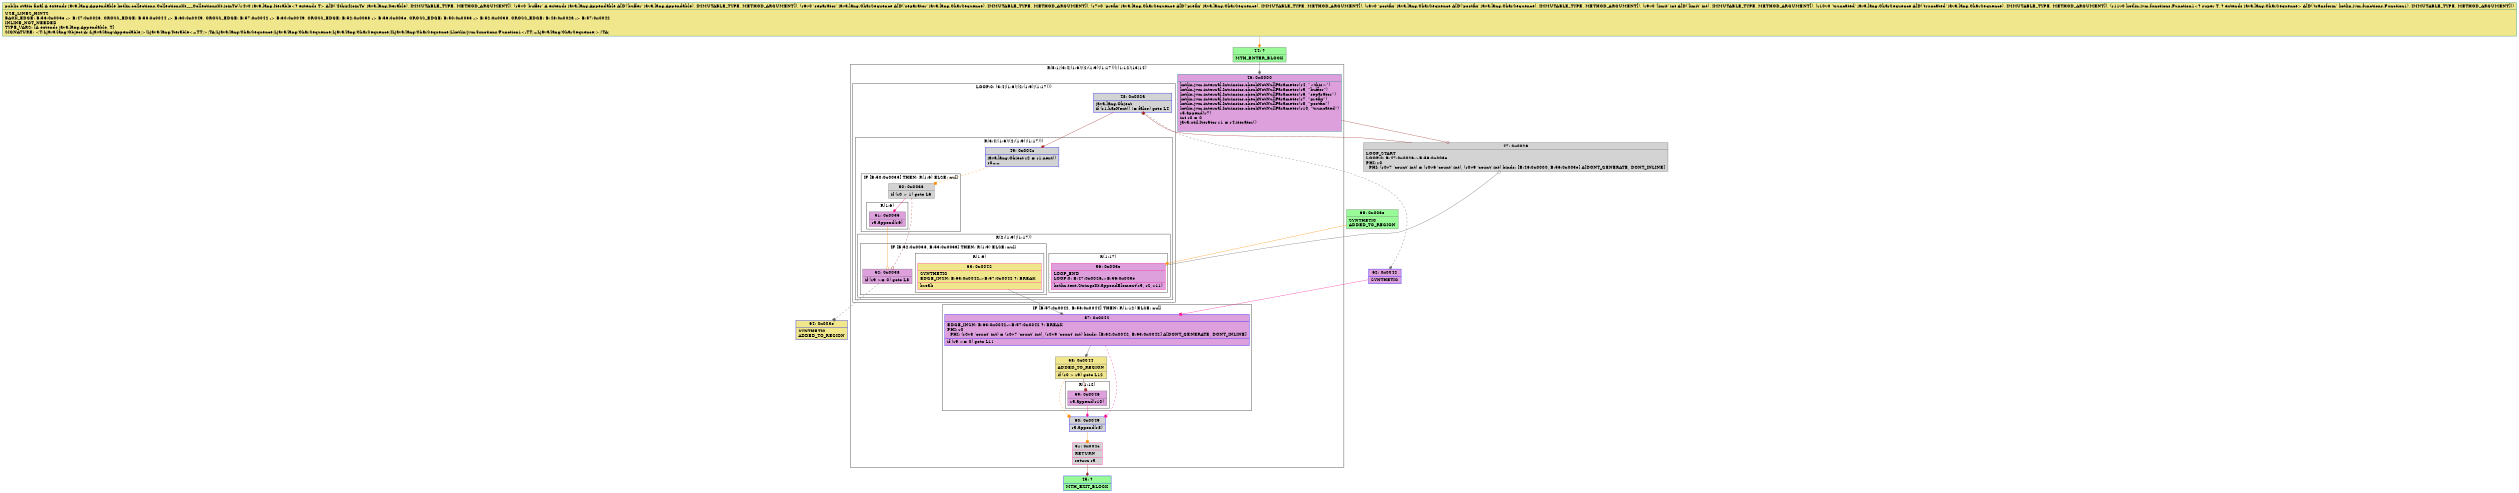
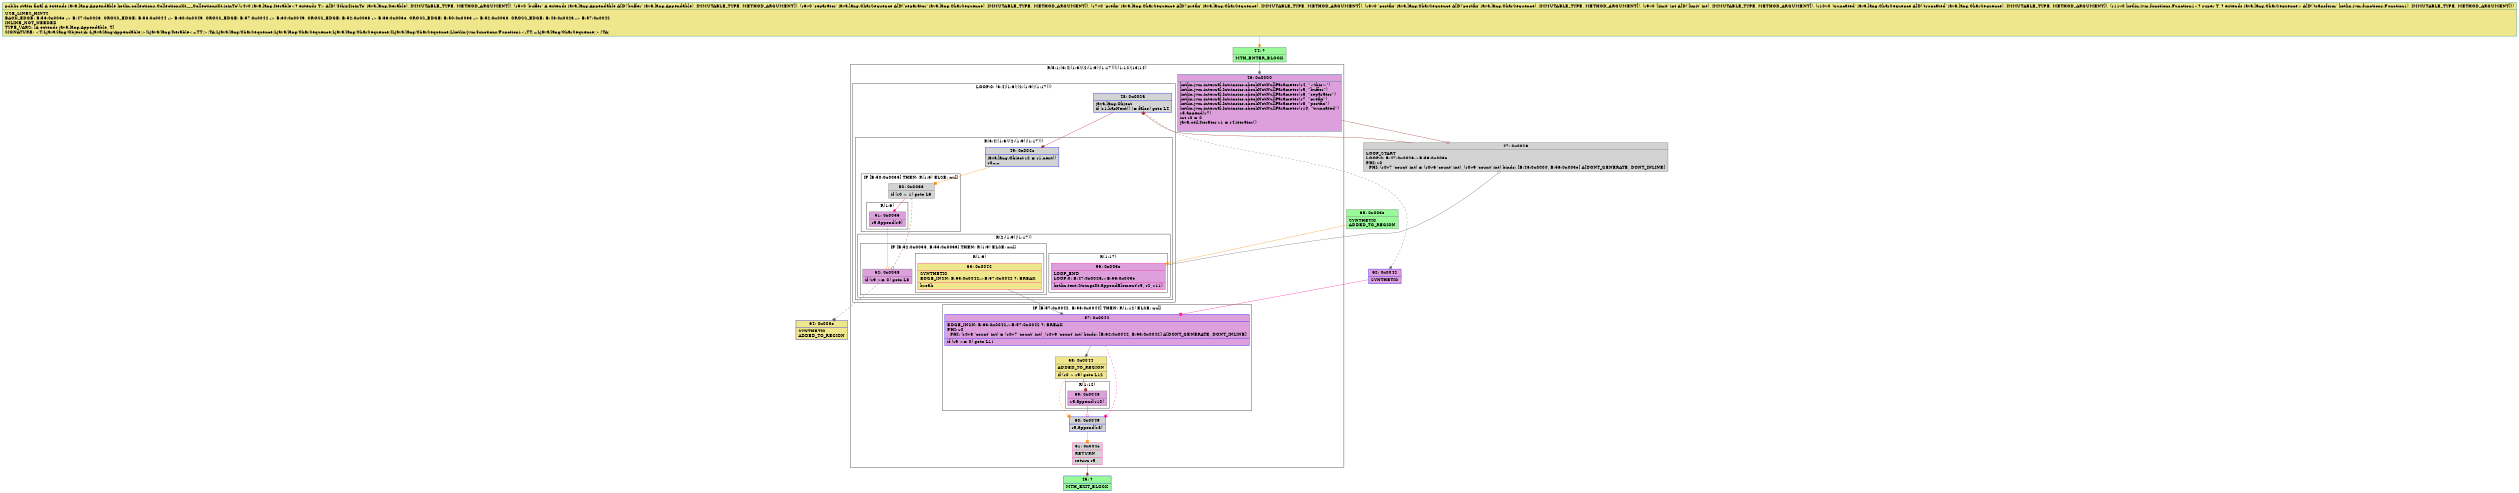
(964, 175) -> (964, 175)
(1087, 409) -> (1087, 409)
